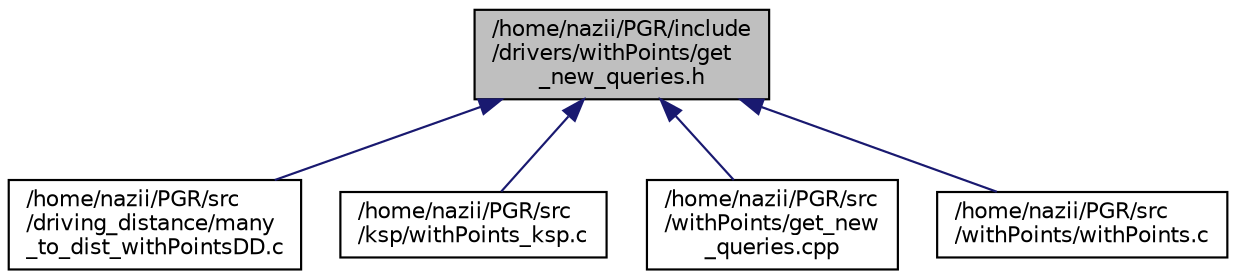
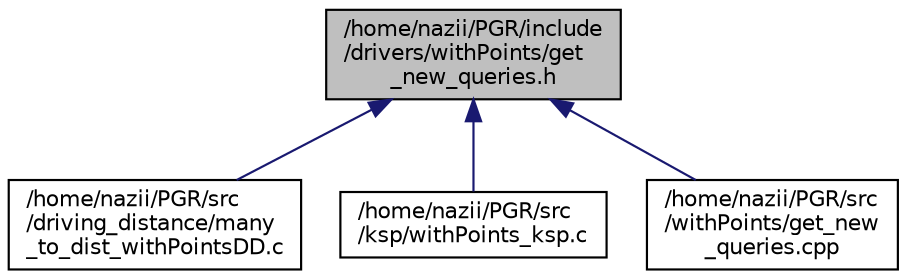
(1082, 225) -> none
